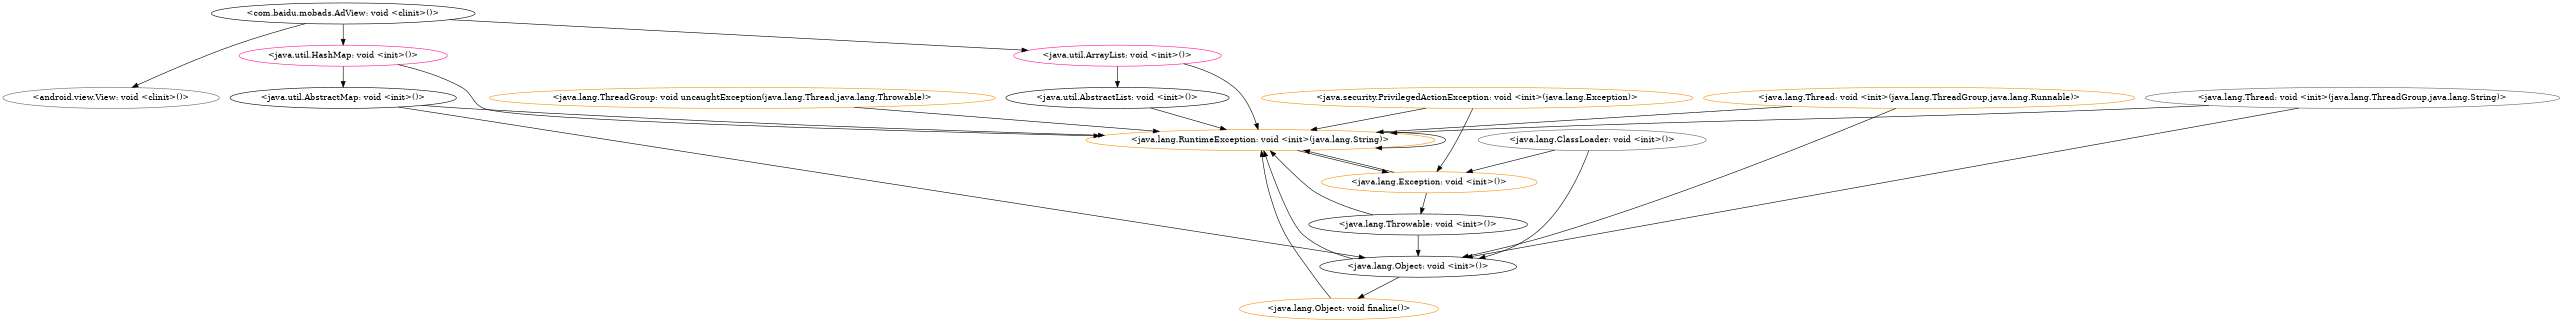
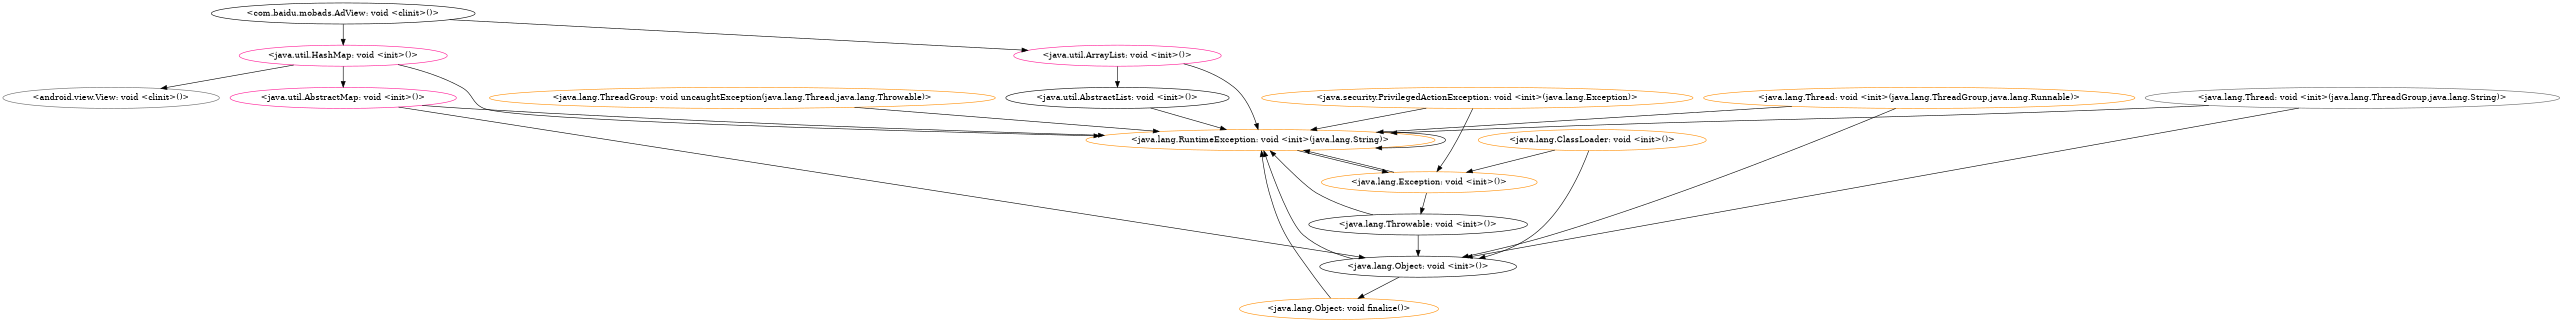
(220, 50) -> (230, 76)
(343, 98) -> (343, 98)
(1592, 140) -> (1592, 140)
